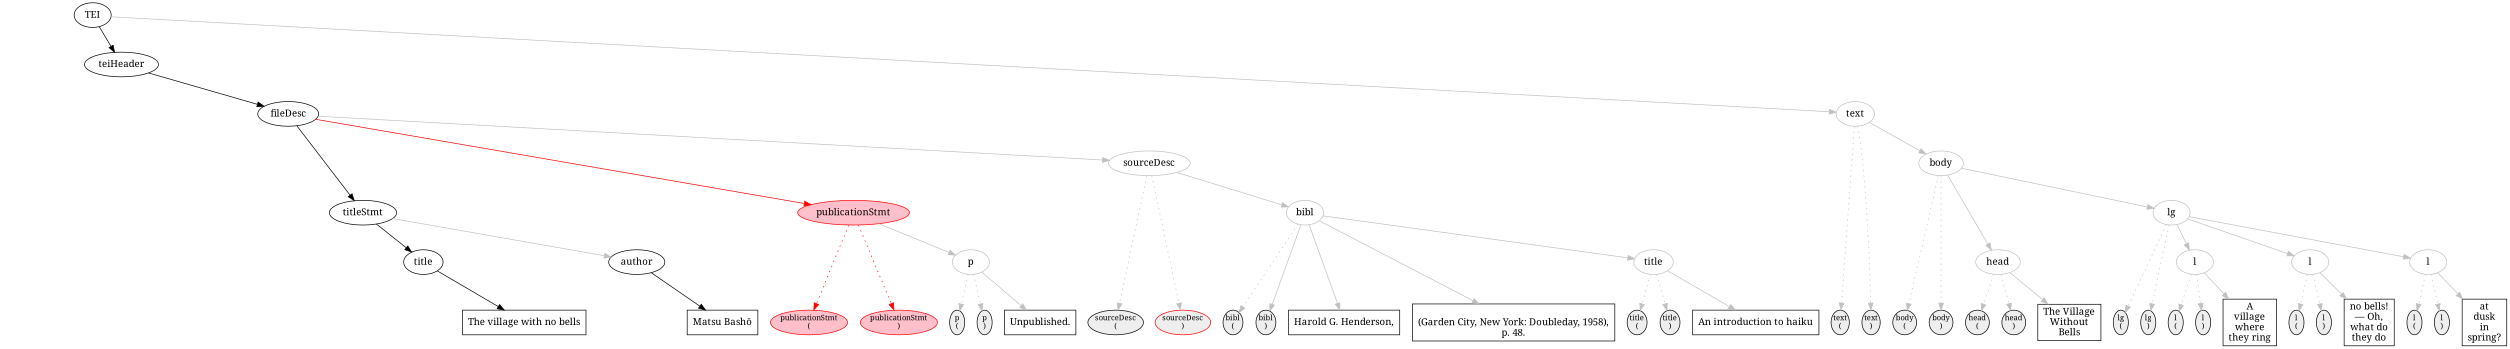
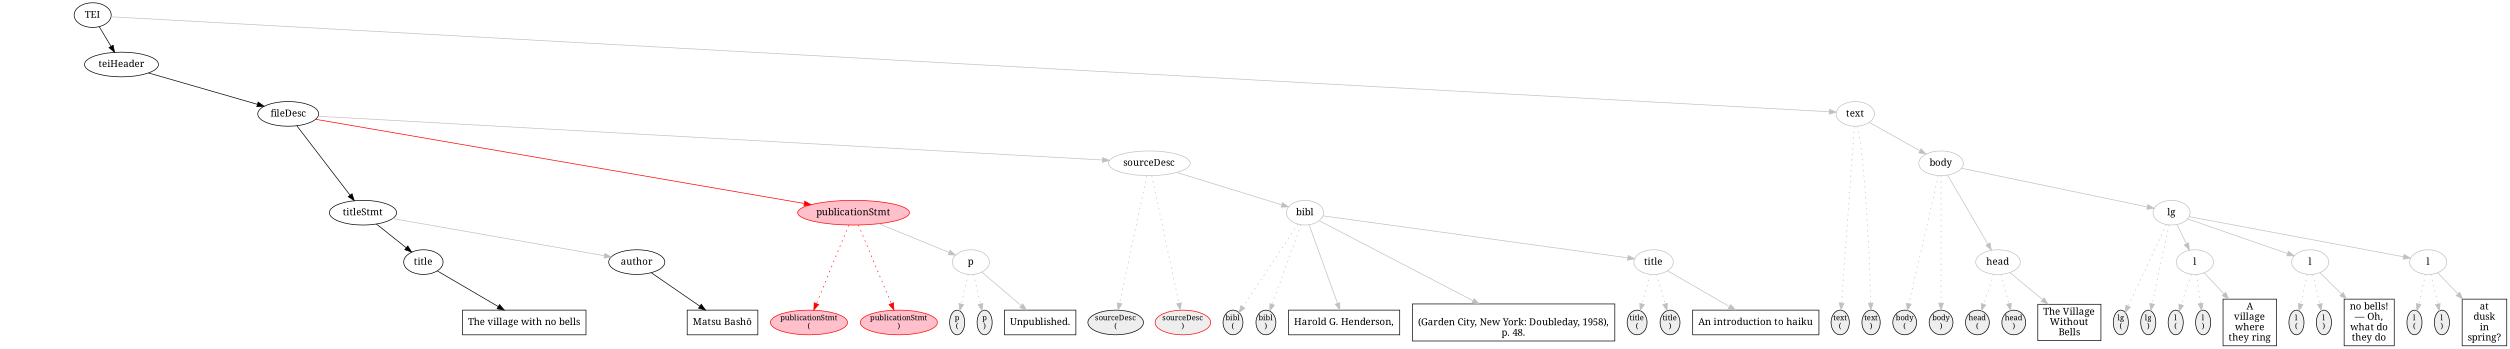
(1287, 264) -> (1287, 264)
